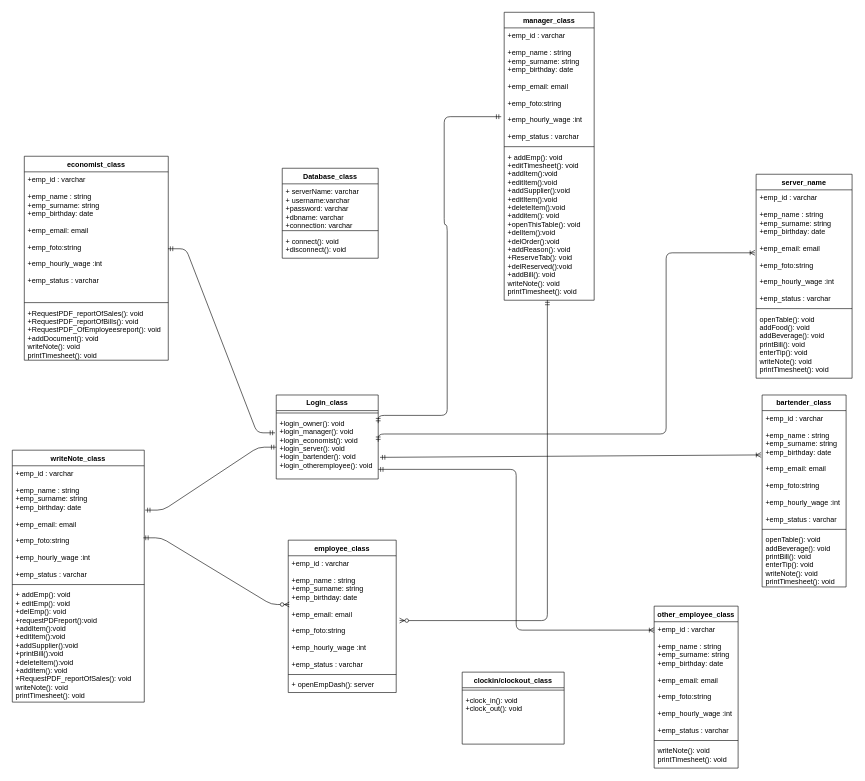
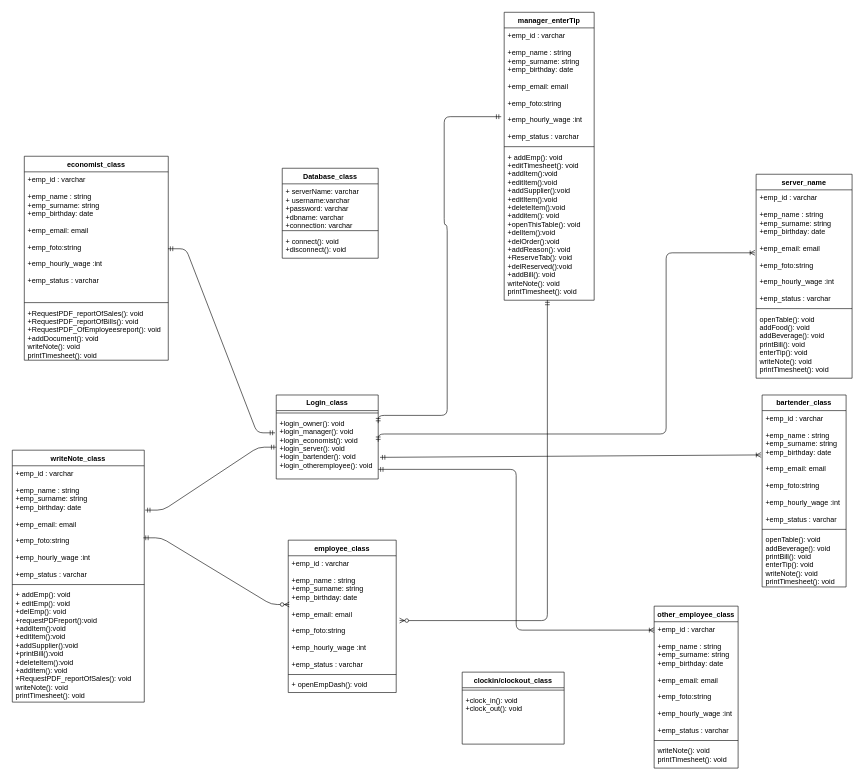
(549, 20) -> (549, 20)
(335, 685) -> (330, 685)
